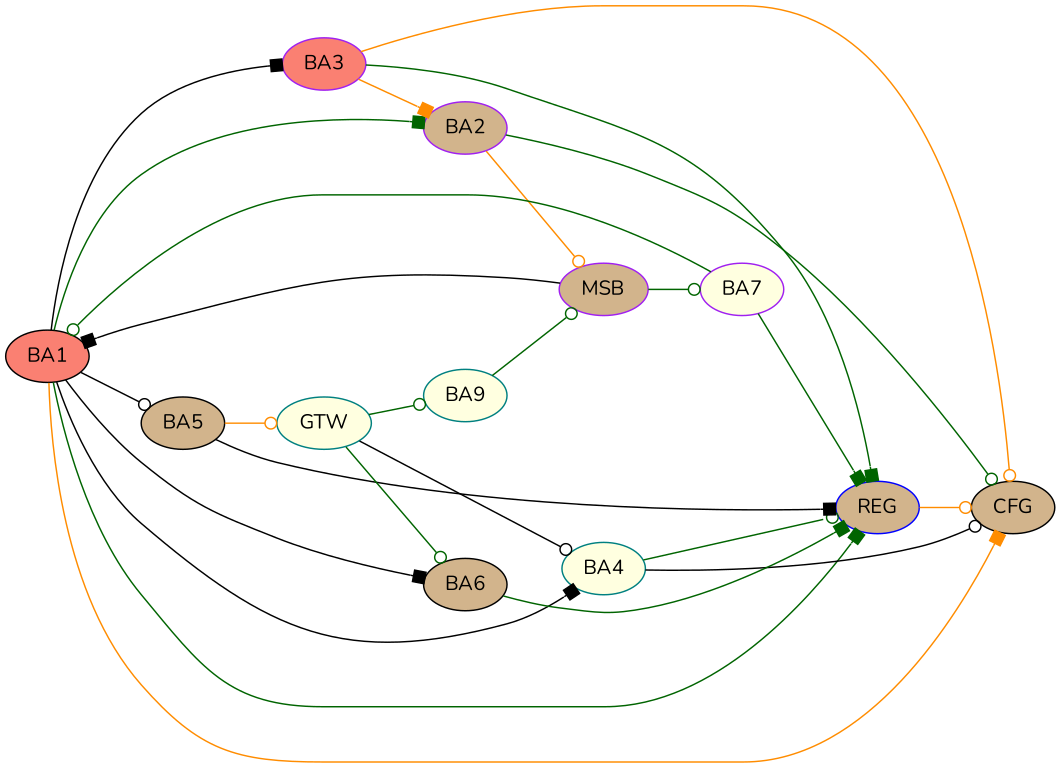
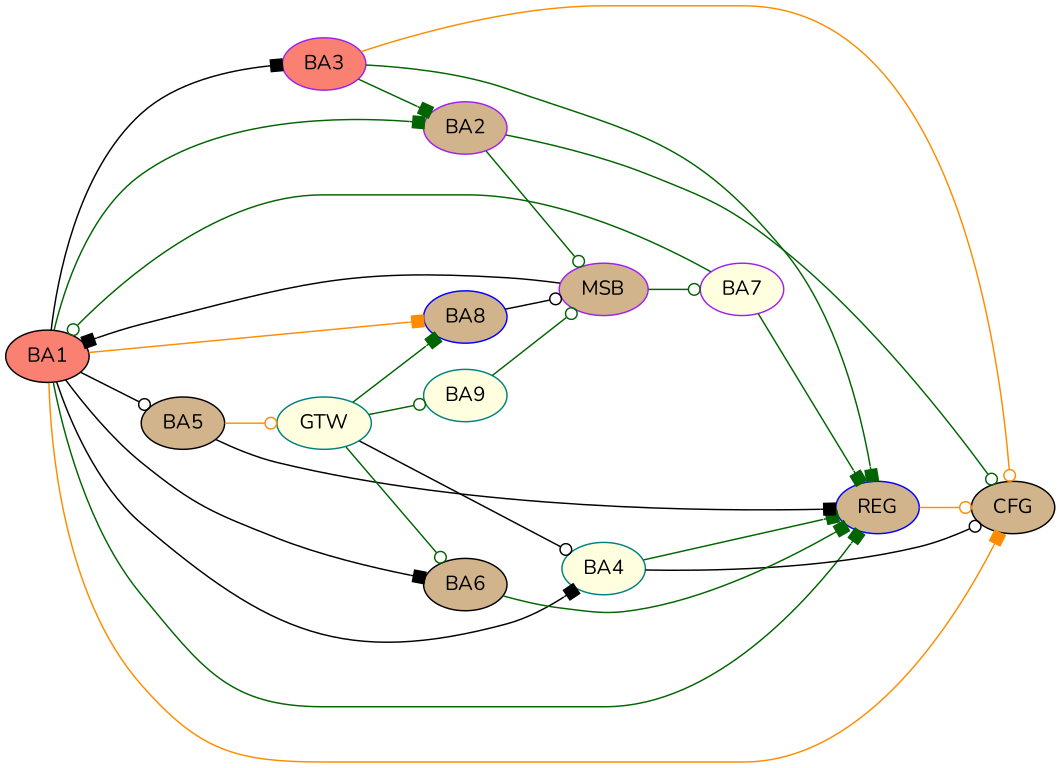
(388, 93) -> (388, 93)
(539, 214) -> (539, 214)
none -> (465, 317)
(733, 540) -> (733, 540)
